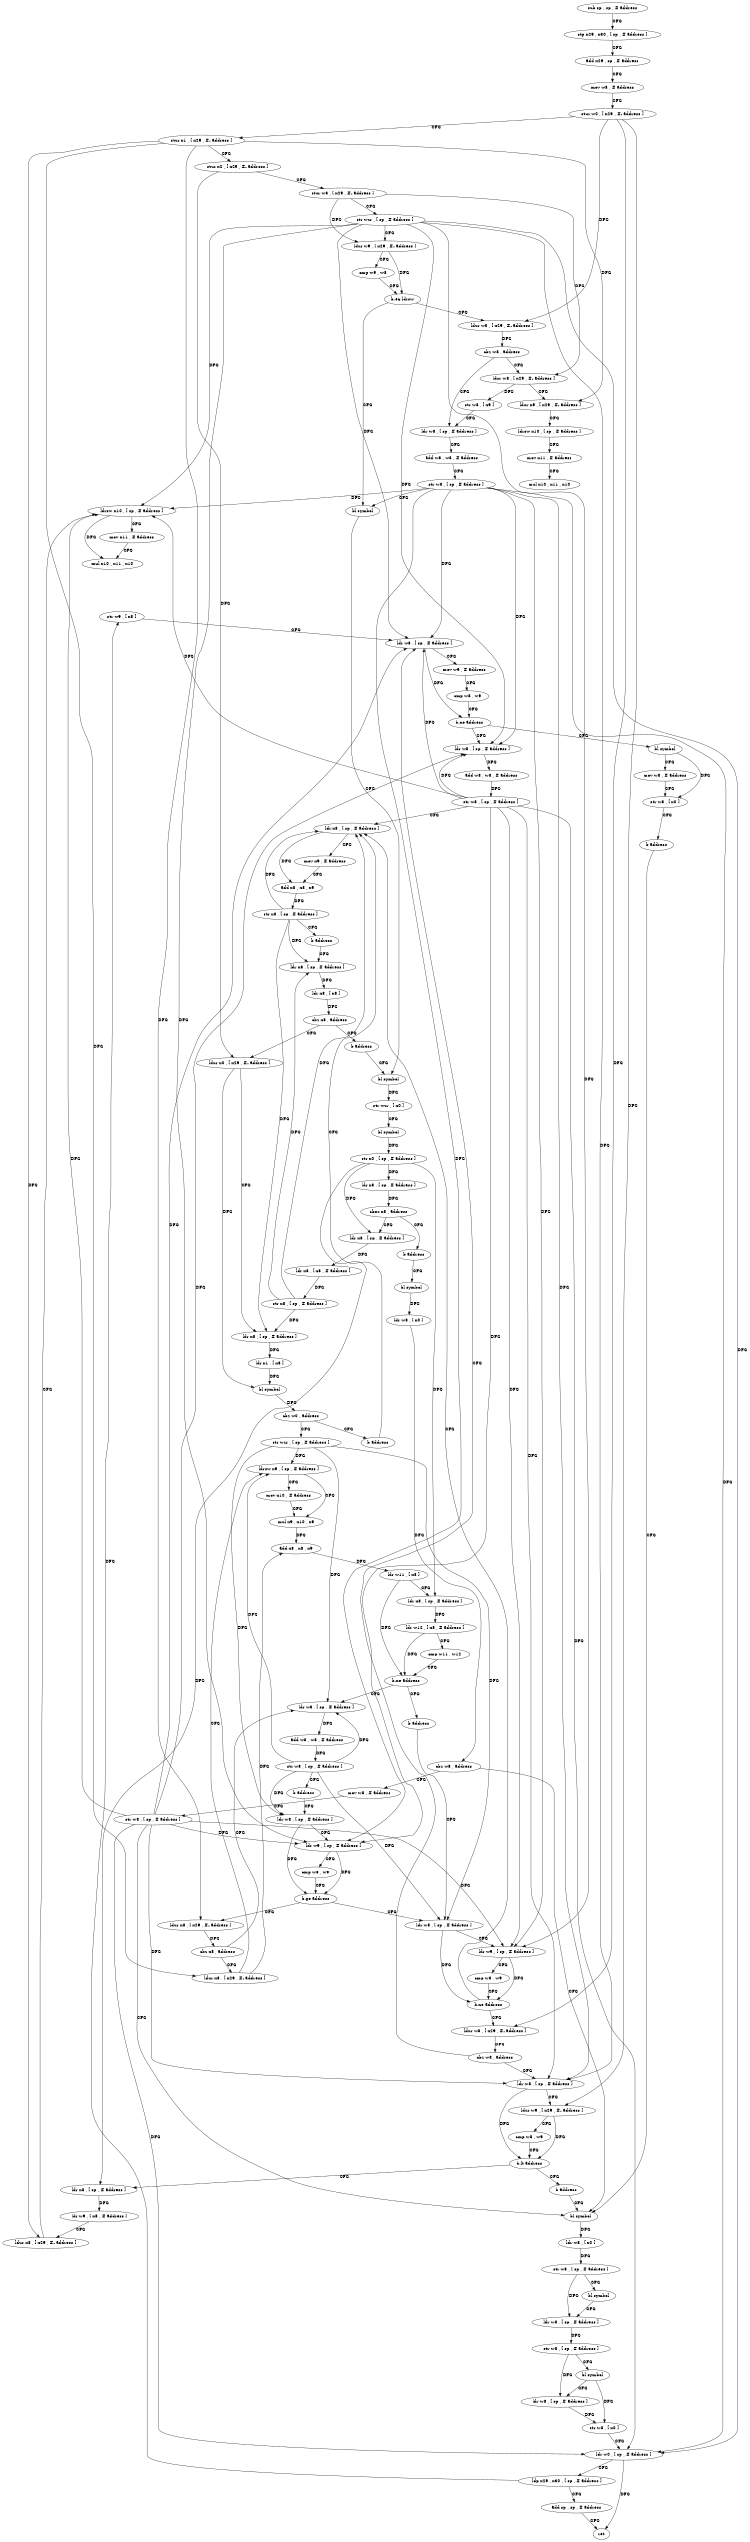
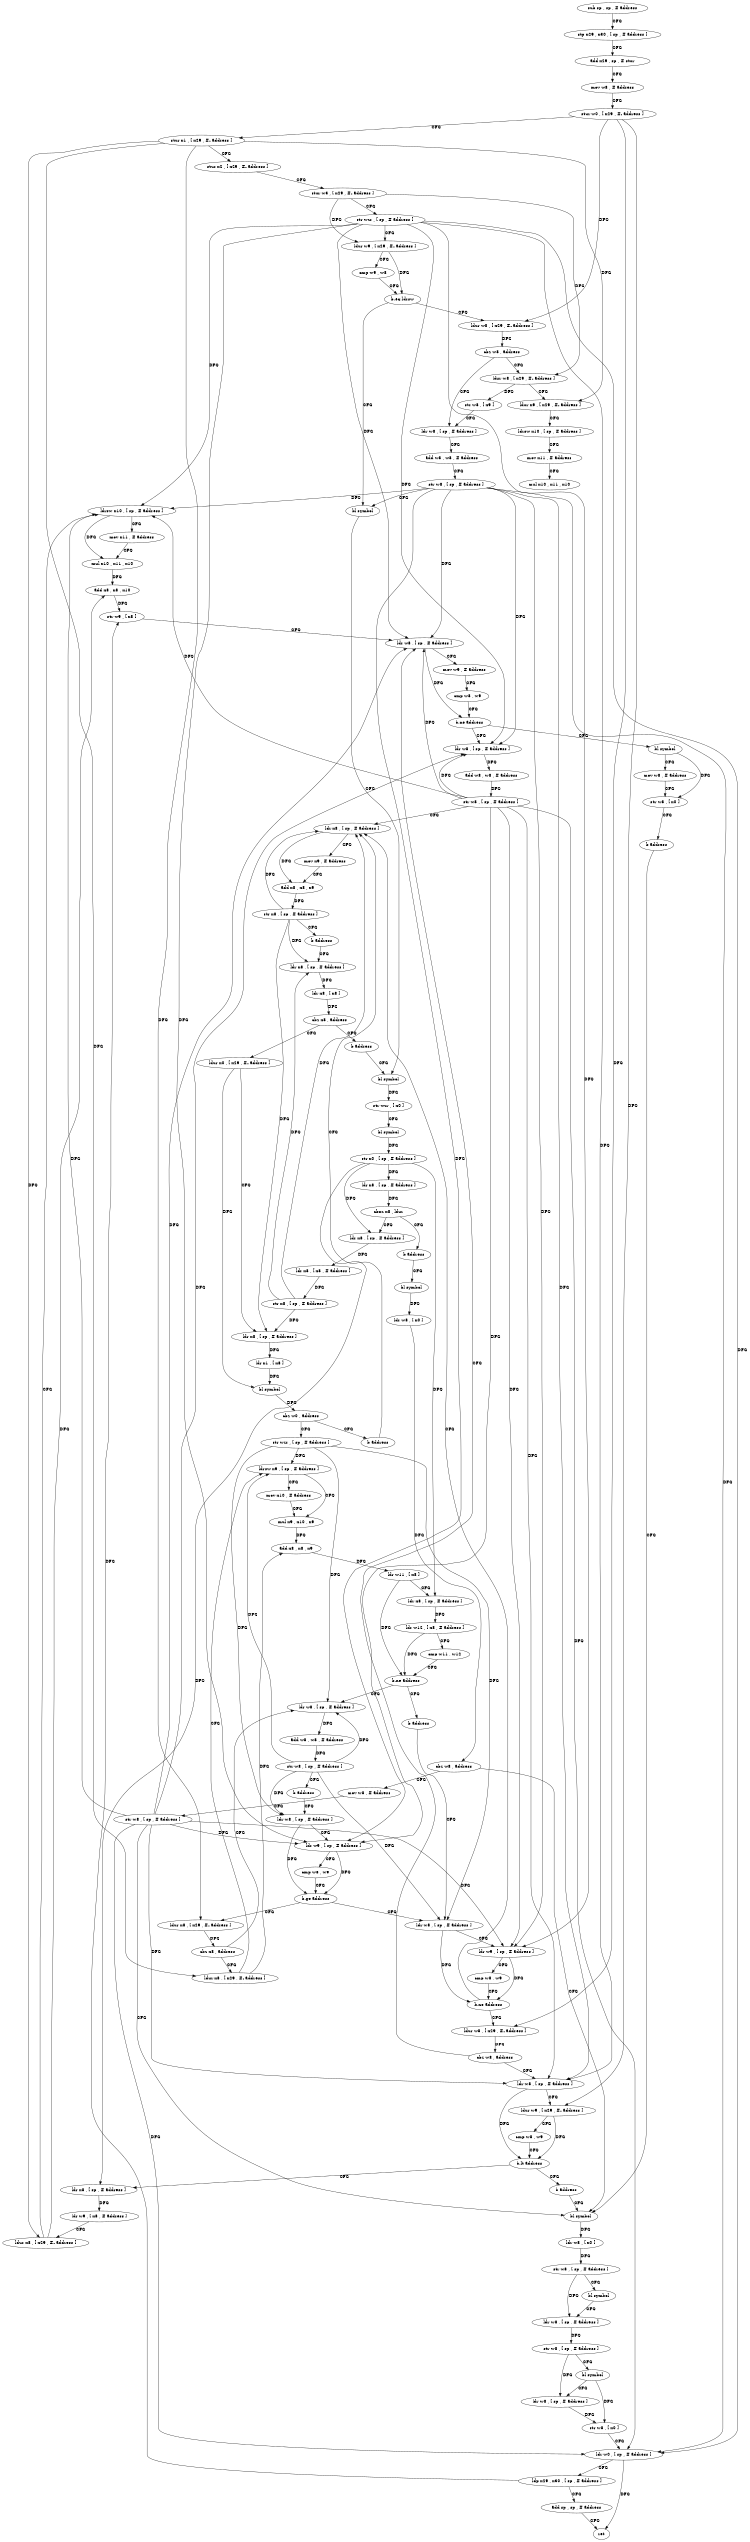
(613, 61) -> (613, 61)
none -> (112, 590)
(221, 607) -> none
(389, 1212) -> (389, 1212)
